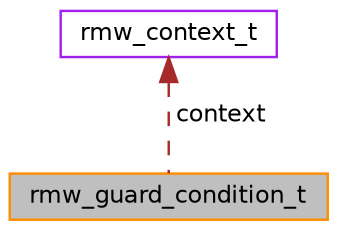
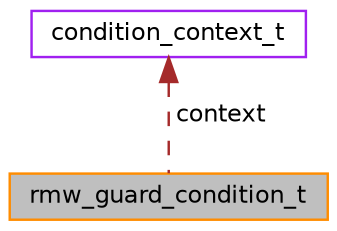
(169, 34) -> (169, 34)
